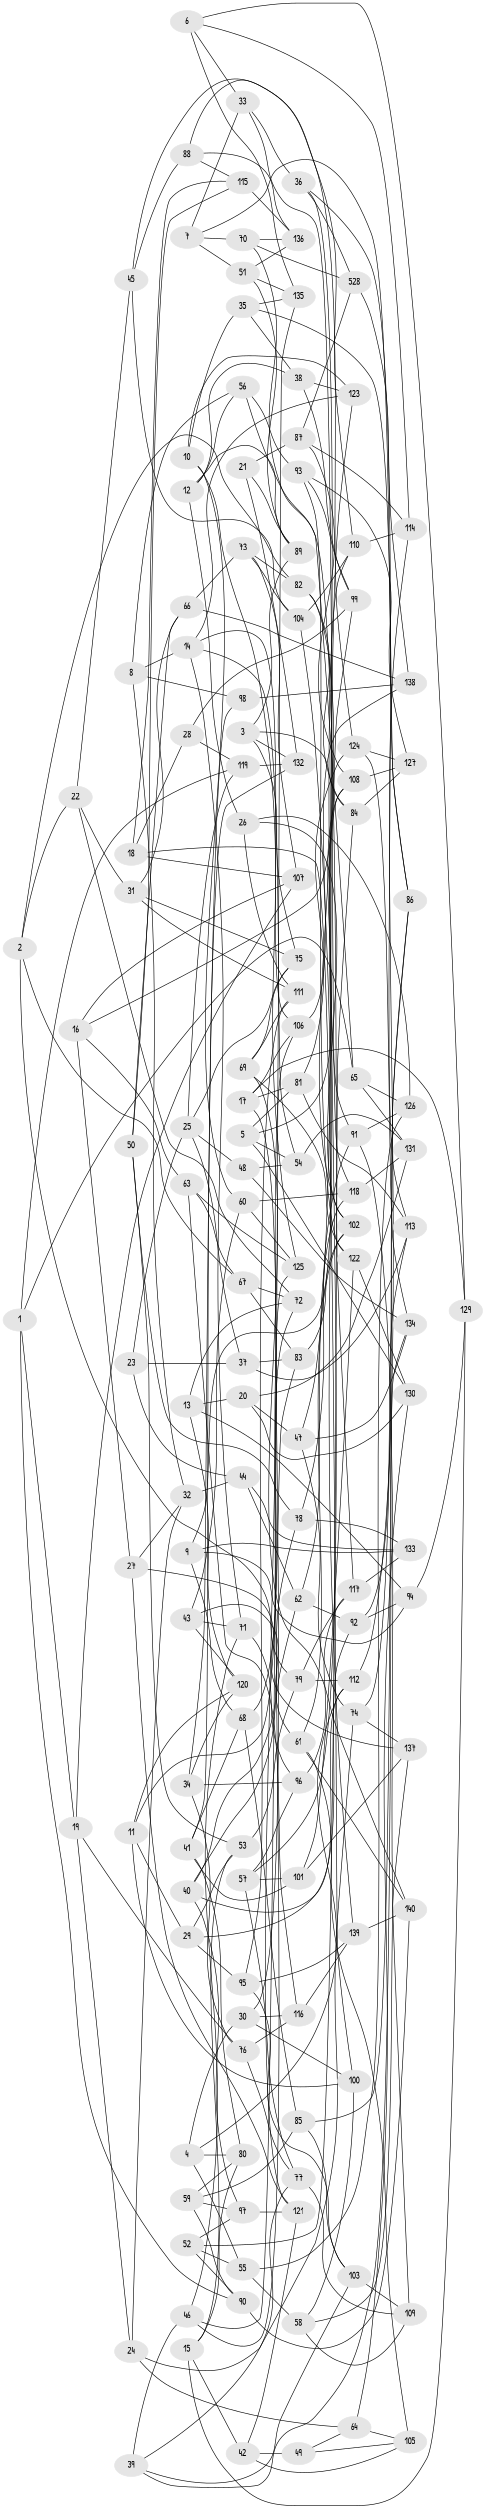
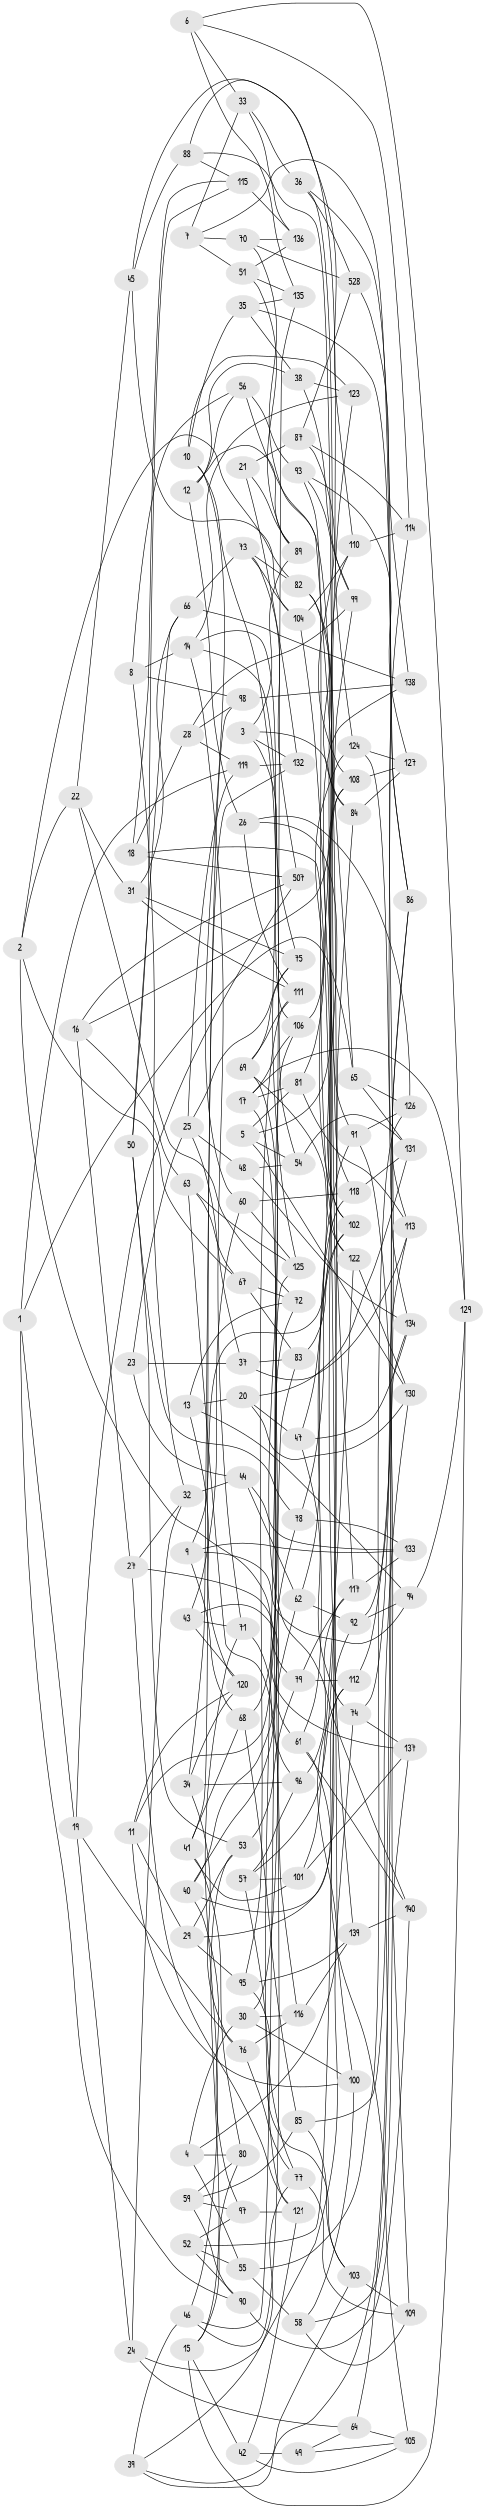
none -> (218, 715)
(299, 879) -> (299, 879)
